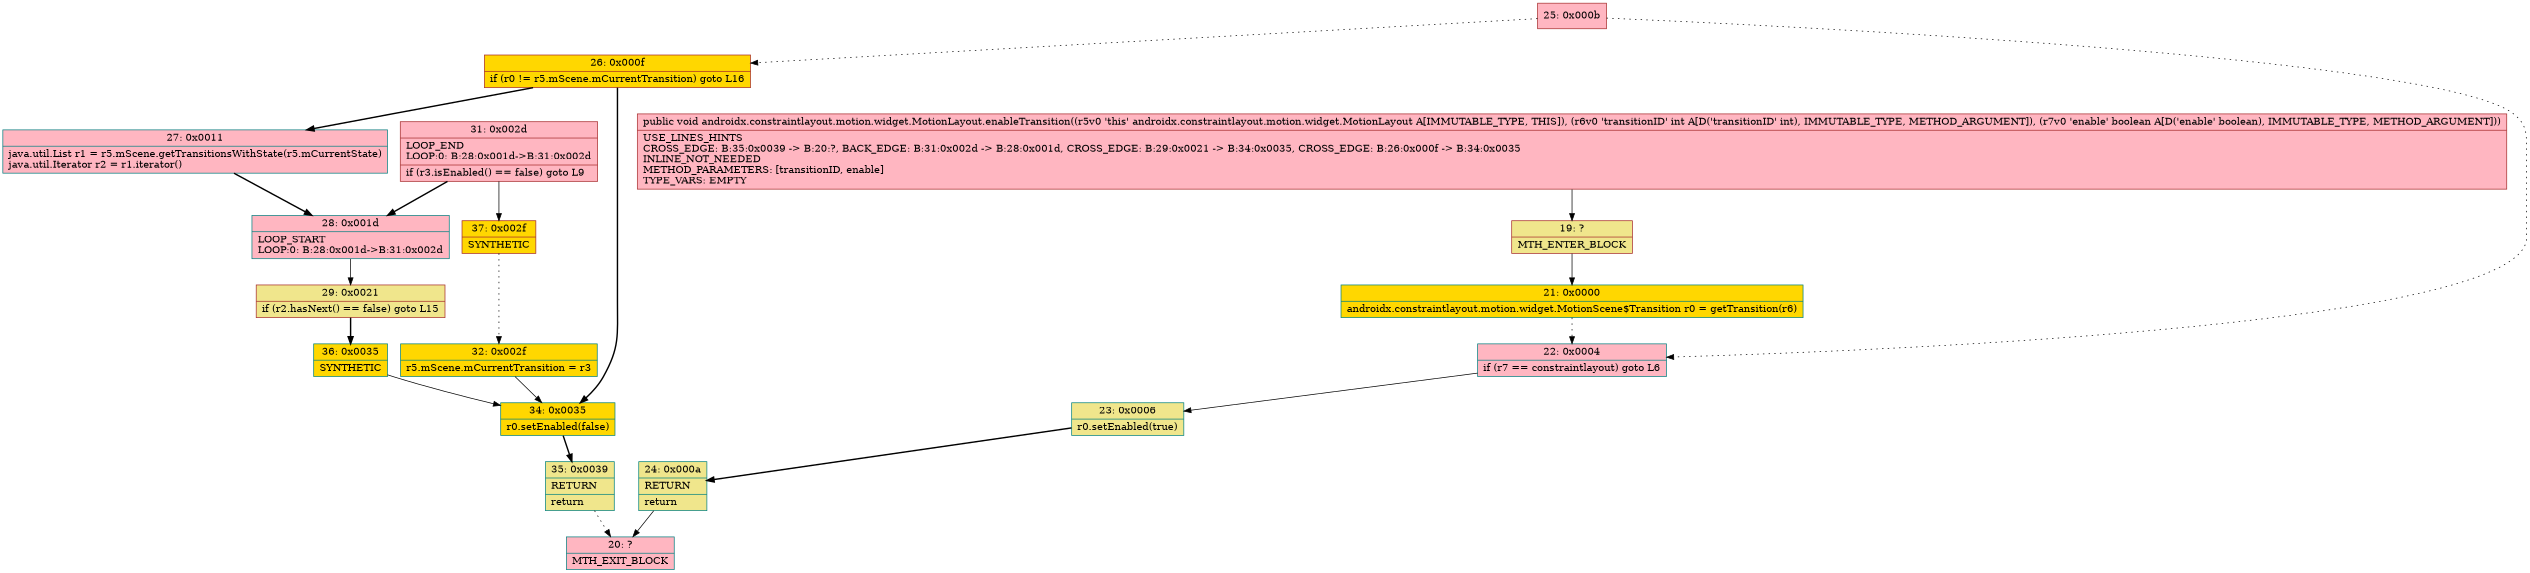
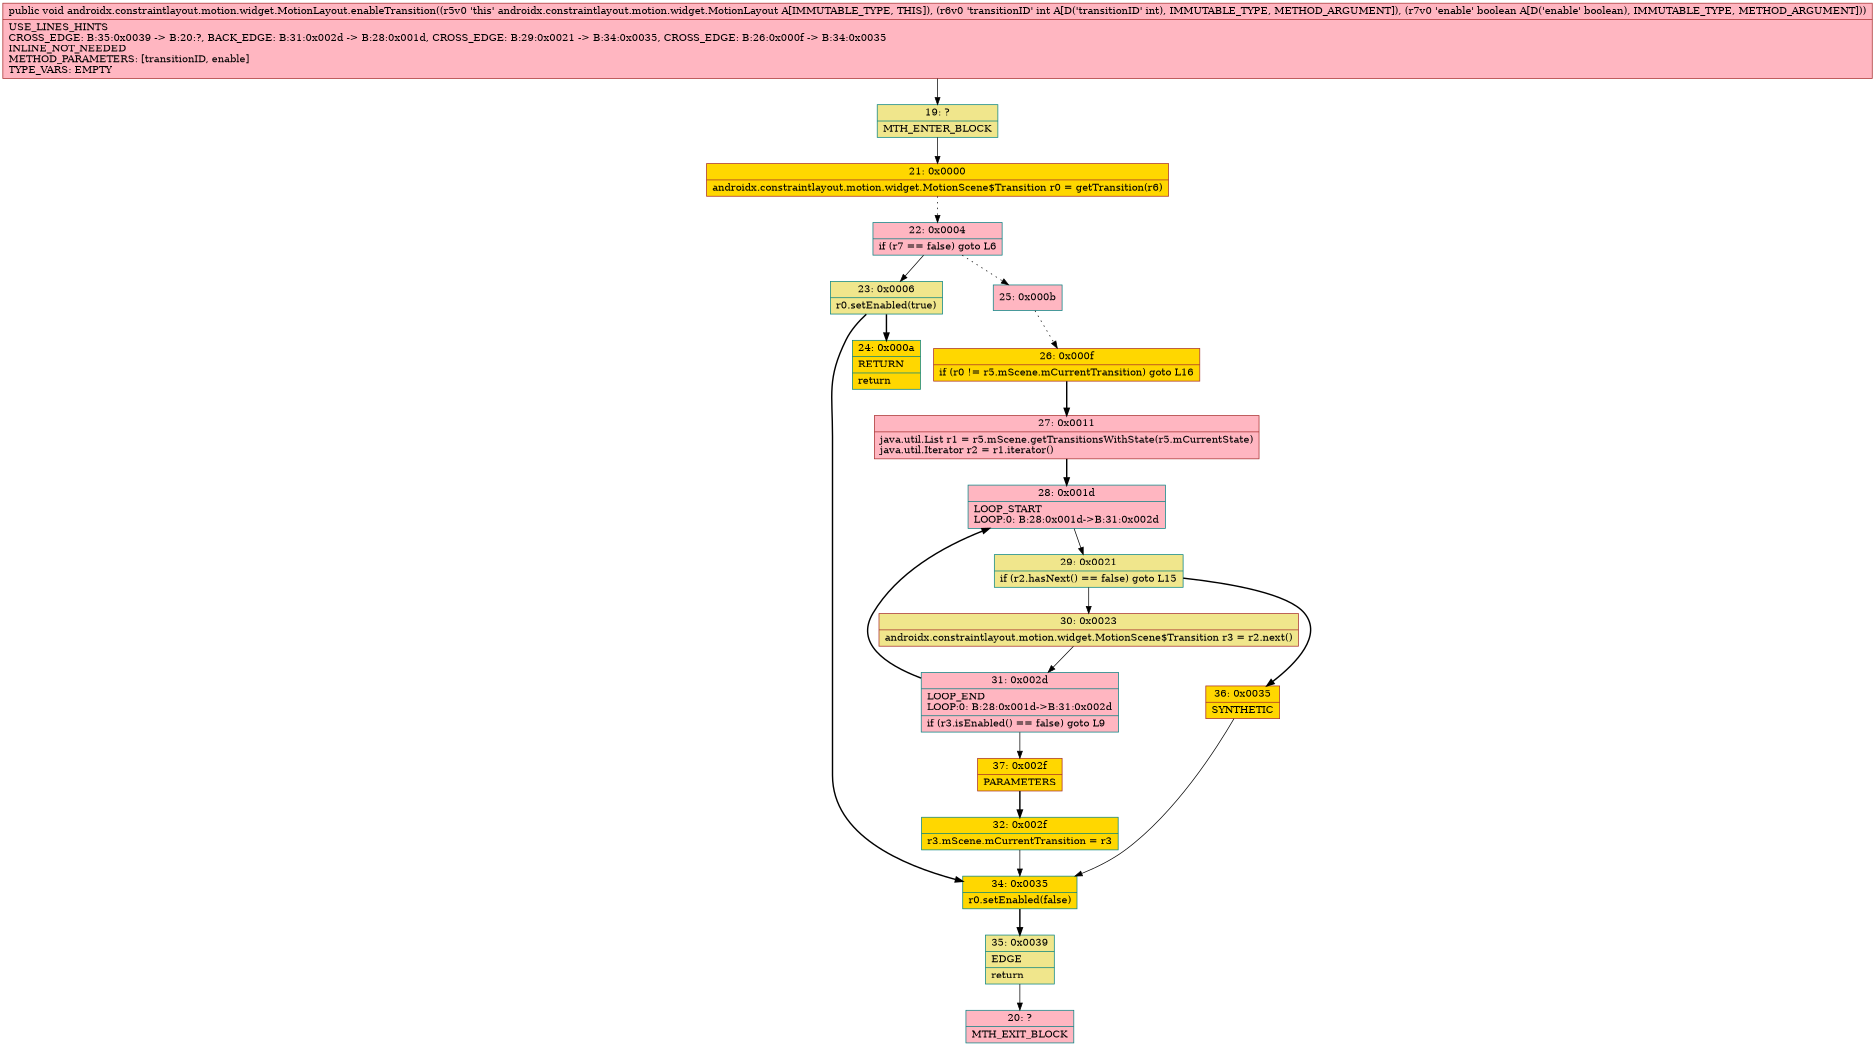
(1572, 16) -> (1028, 298)
(195, 152) -> (1067, 437)
(499, 152) -> (1020, 702)
(2527, 153) -> (982, 268)
(1572, 237) -> (938, 121)
(499, 245) -> (1020, 782)
(617, 247) -> (833, 627)
(499, 295) -> (1020, 801)
(351, 301) -> (1089, 571)
(1572, 301) -> (938, 180)
(351, 360) -> (1243, 702)
(499, 368) -> (1020, 841)
(1572, 368) -> (938, 247)
(574, 486) -> (1007, 959)
(673, 486) -> (886, 365)
(601, 521) -> (1020, 994)
(646, 521) -> none
none -> (1089, 630)
